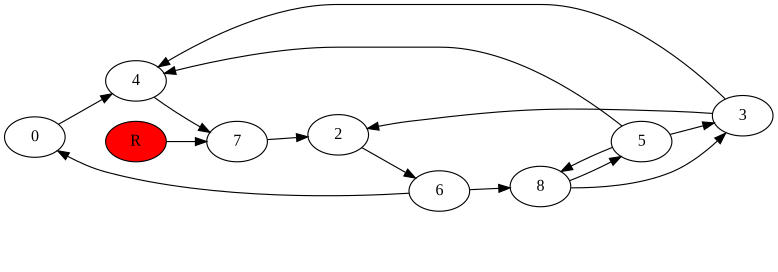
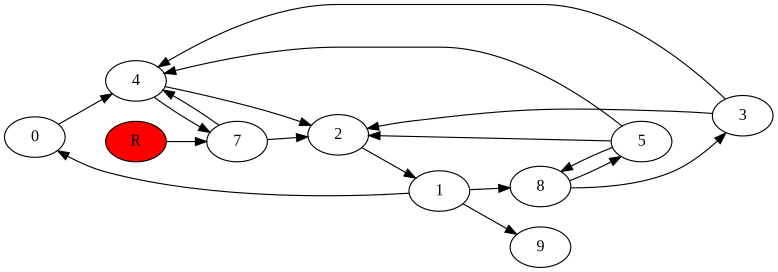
none -> (233, 102)
none -> (196, 110)
(687, 130) -> (496, 138)
(439, 191) -> (439, 191)
none -> (540, 247)
